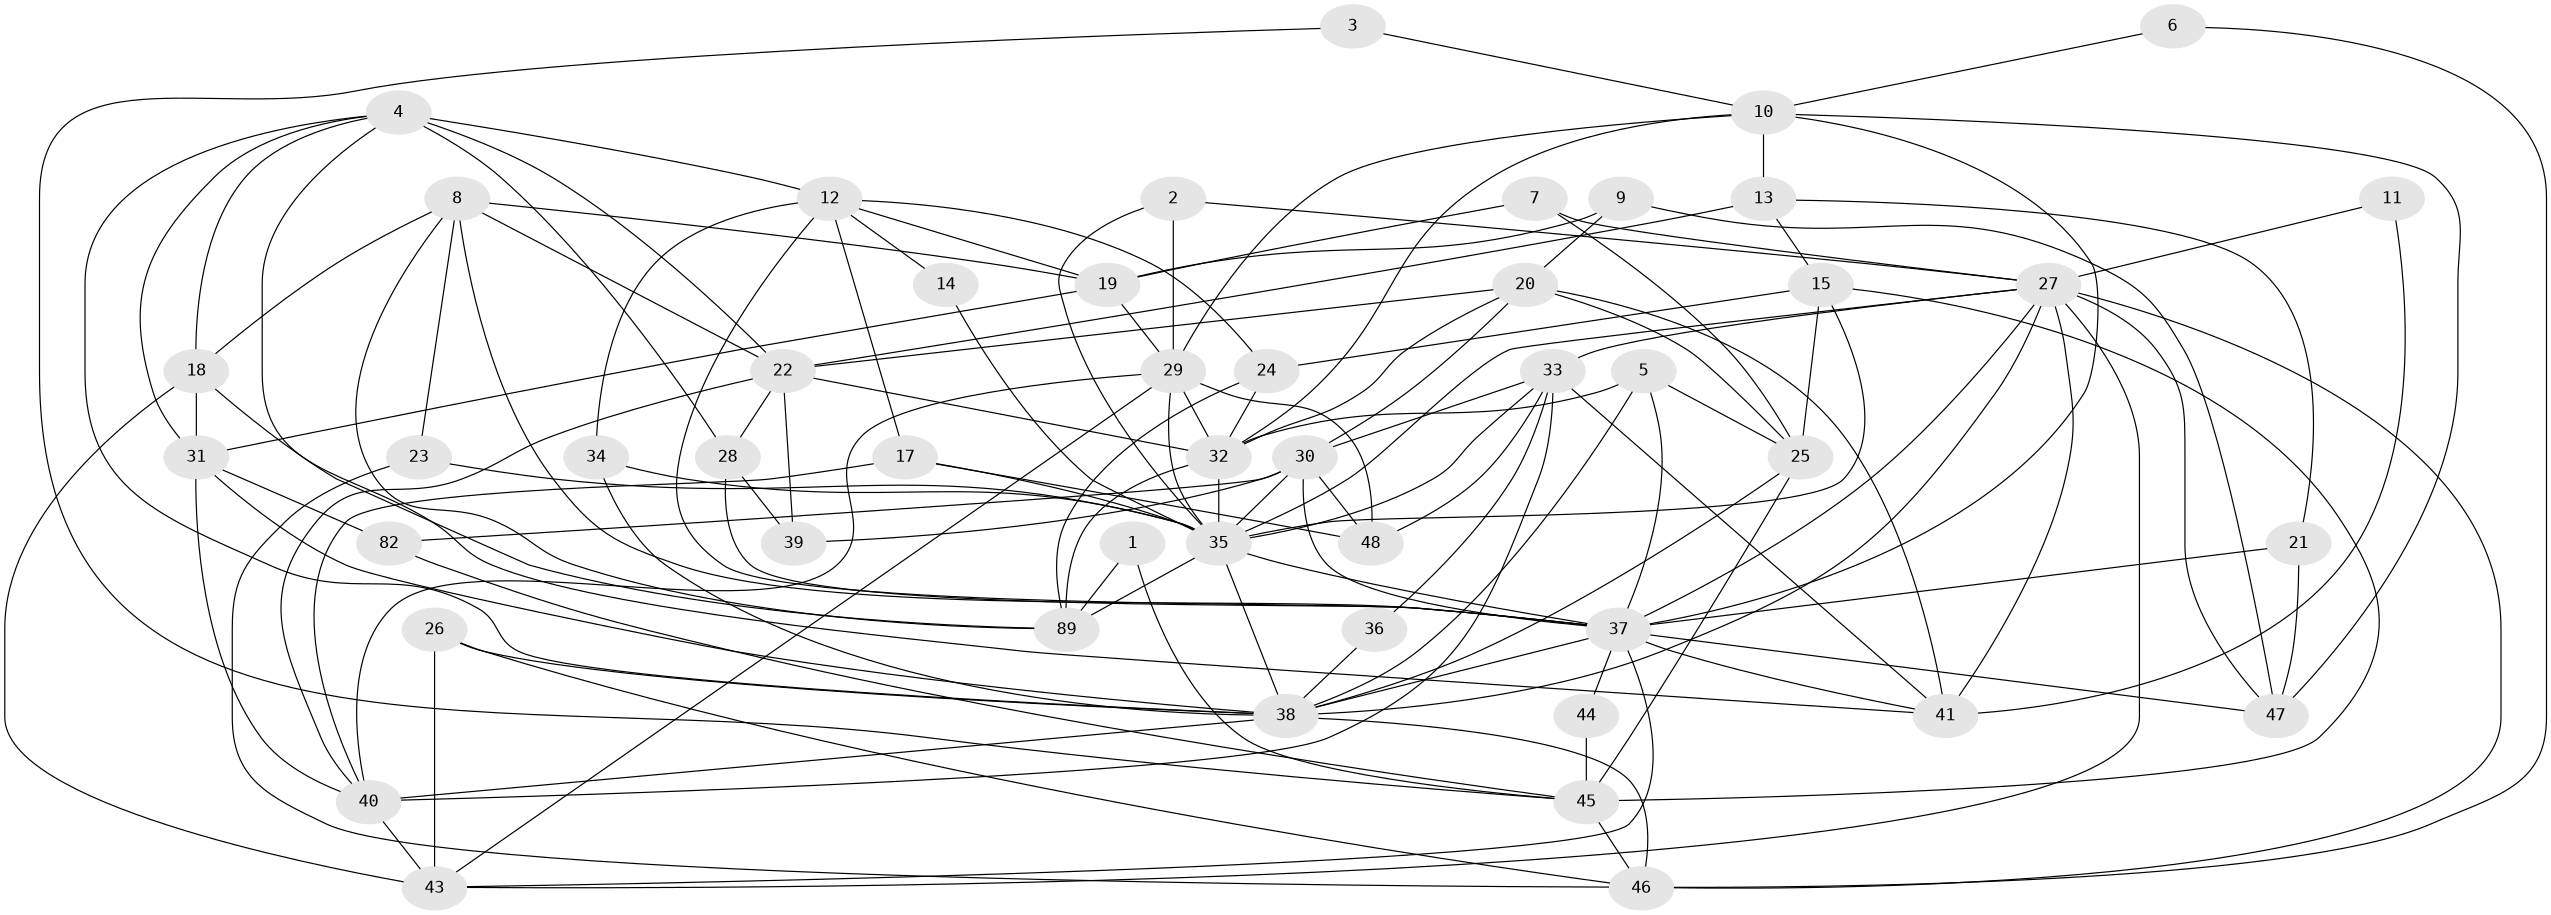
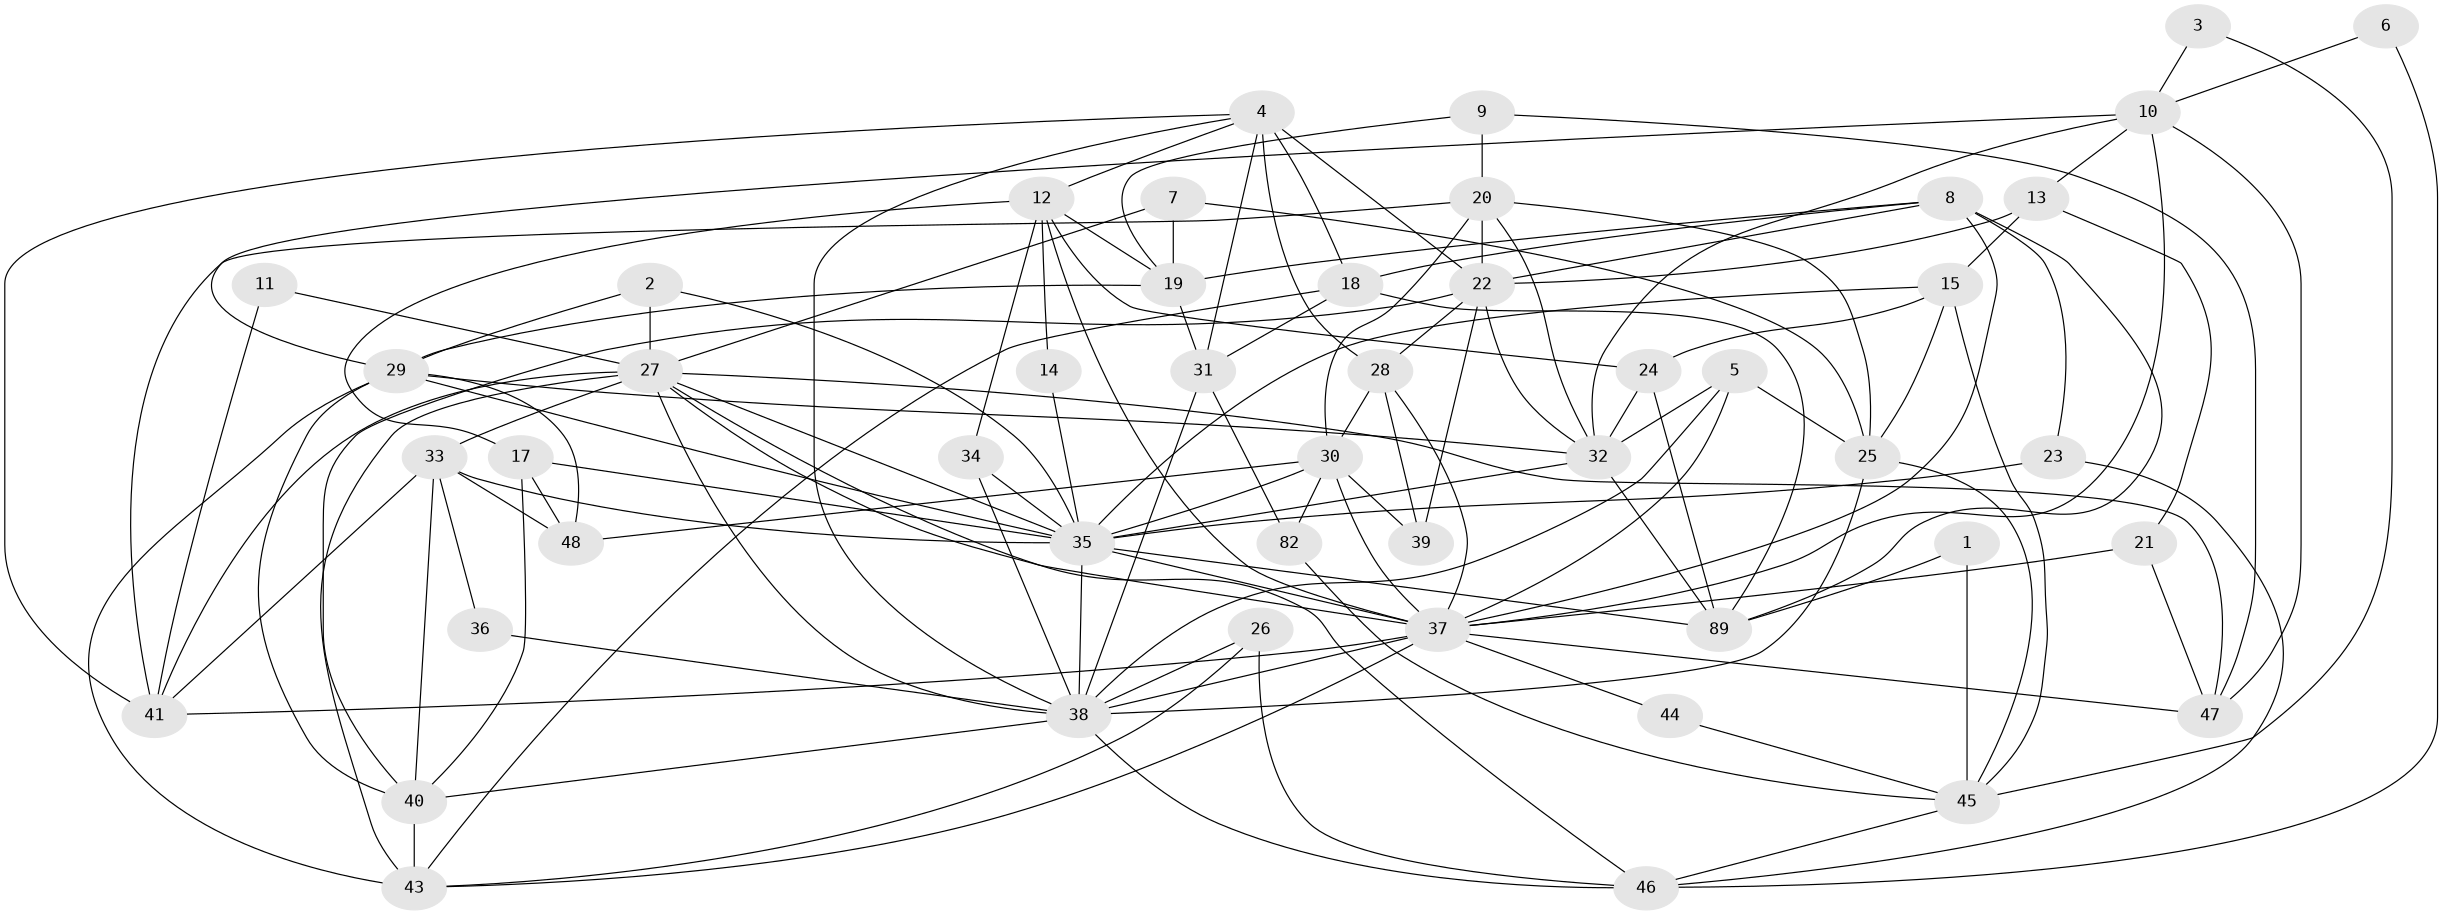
(1405, 422) -> (1355, 414)
(220, 651) -> none
